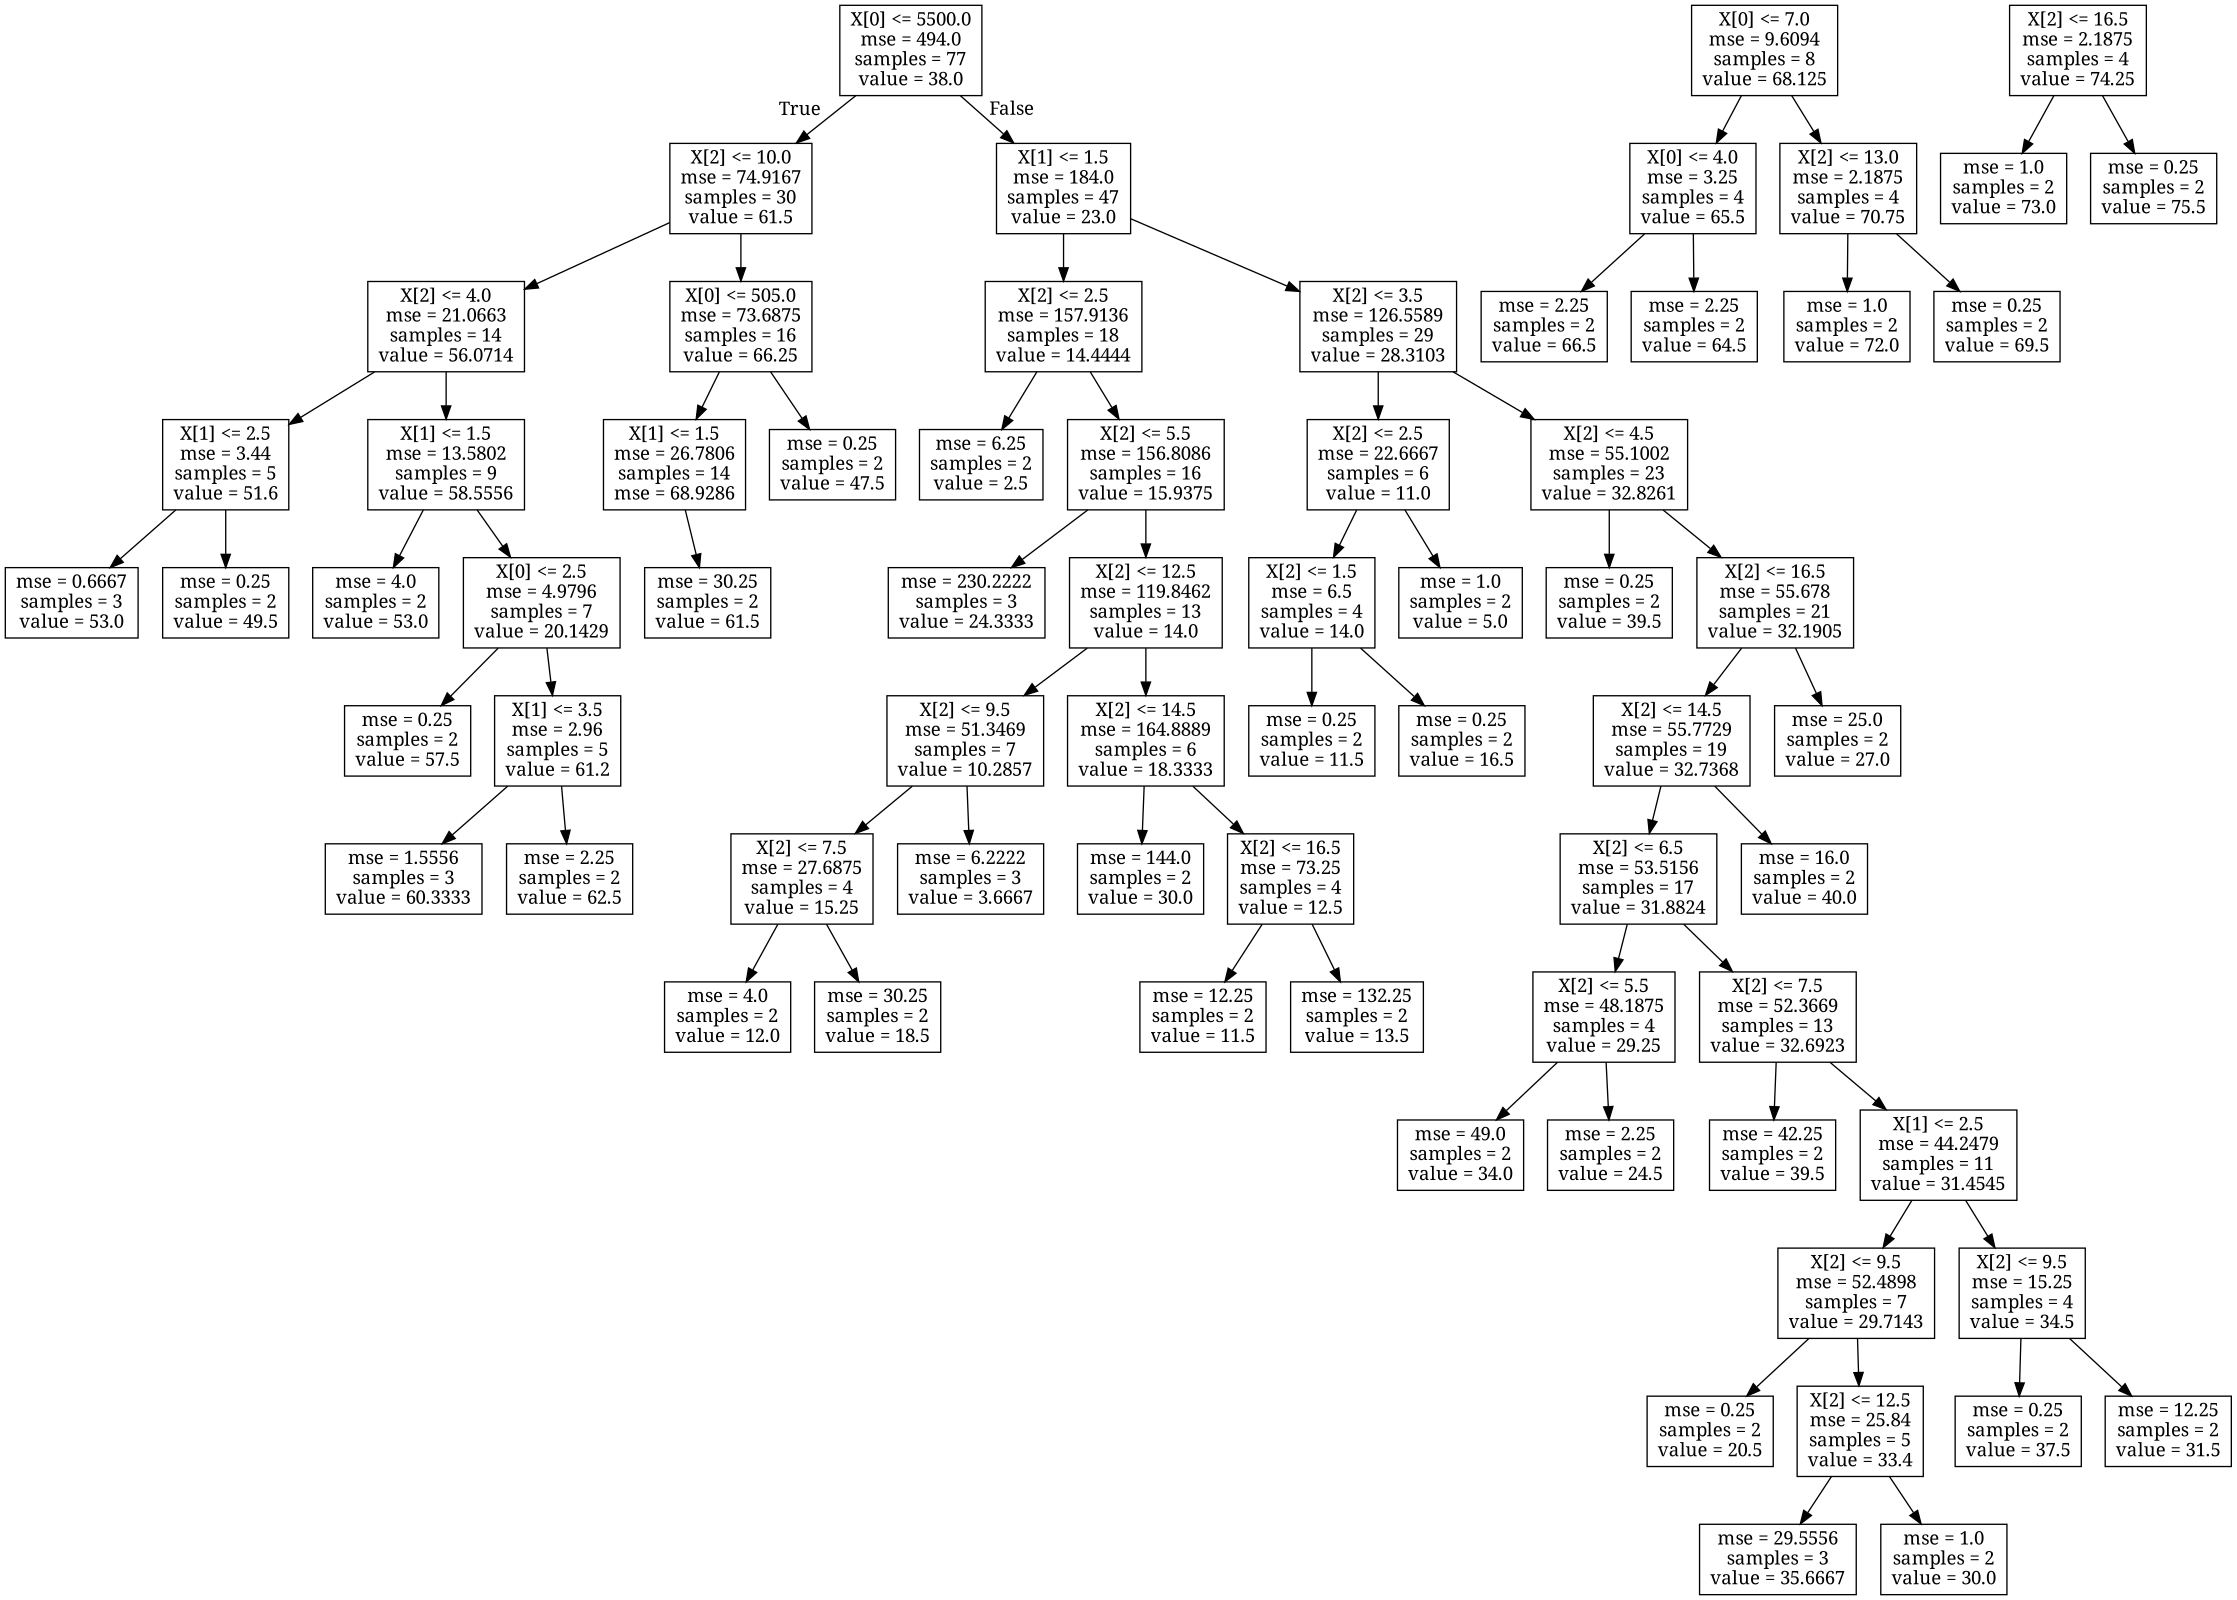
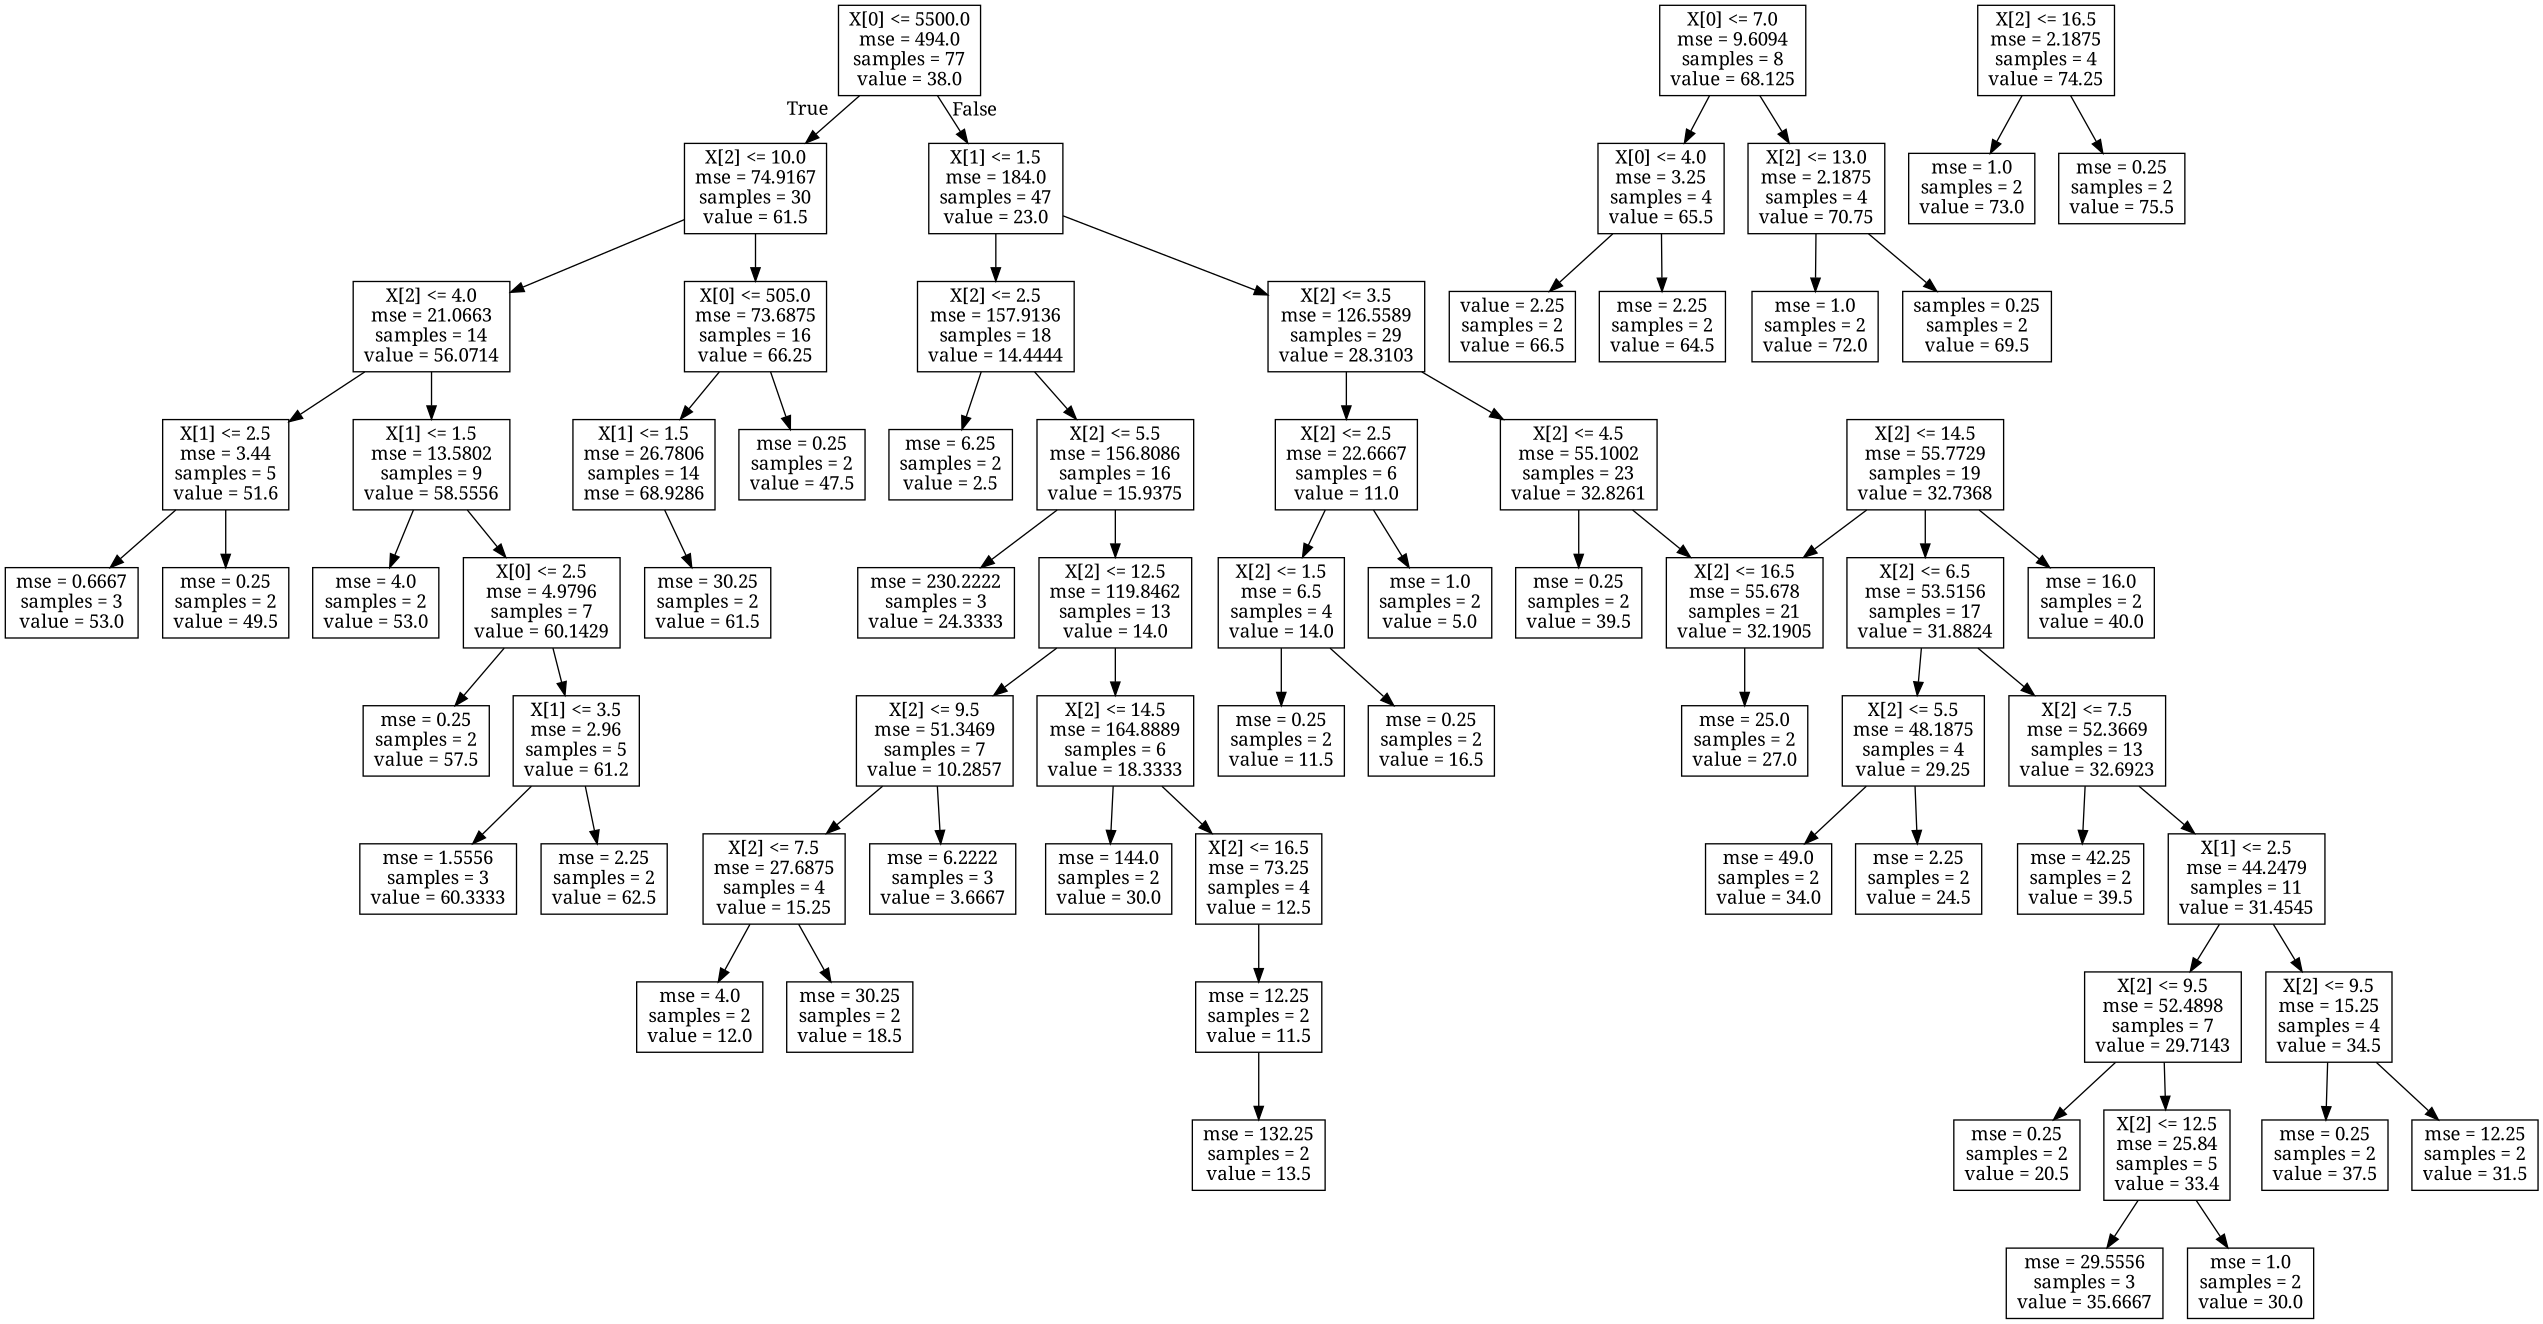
(1544, 327) -> (1512, 327)
(1997, 327) -> (1977, 327)
(542, 603) -> (542, 603)
(1728, 666) -> (1841, 529)
(1323, 947) -> (1259, 1079)
